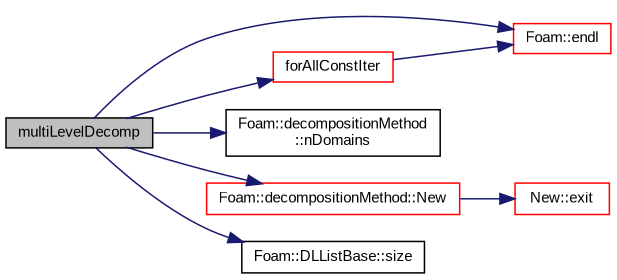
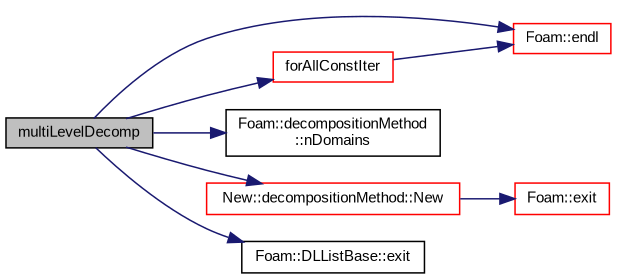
(333, 199) -> (333, 199)
(562, 199) -> (562, 199)
(333, 257) -> (333, 257)
